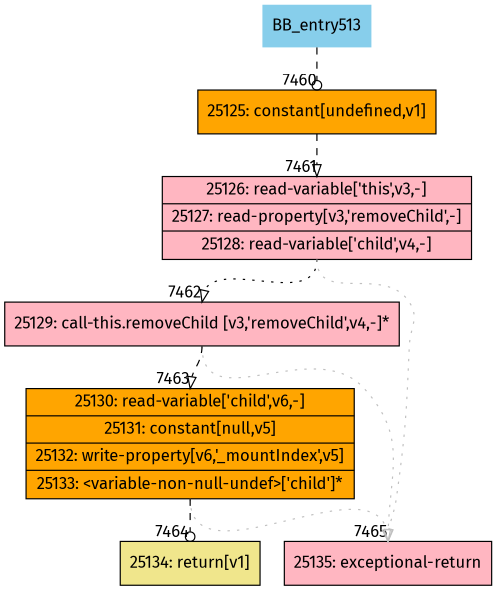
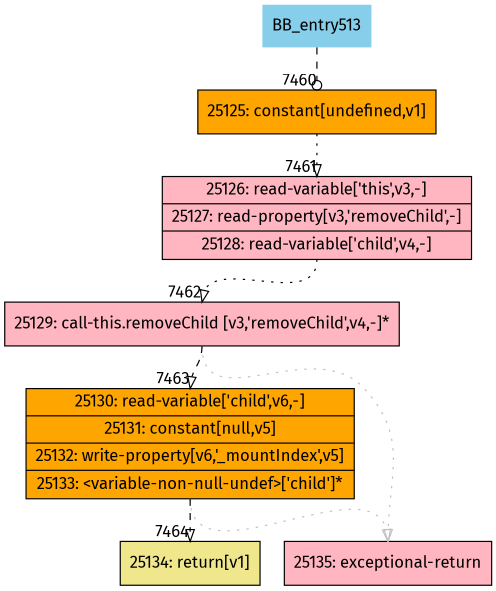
(317, 149) -> (317, 149)
(409, 360) -> none
(190, 522) -> (190, 522)
